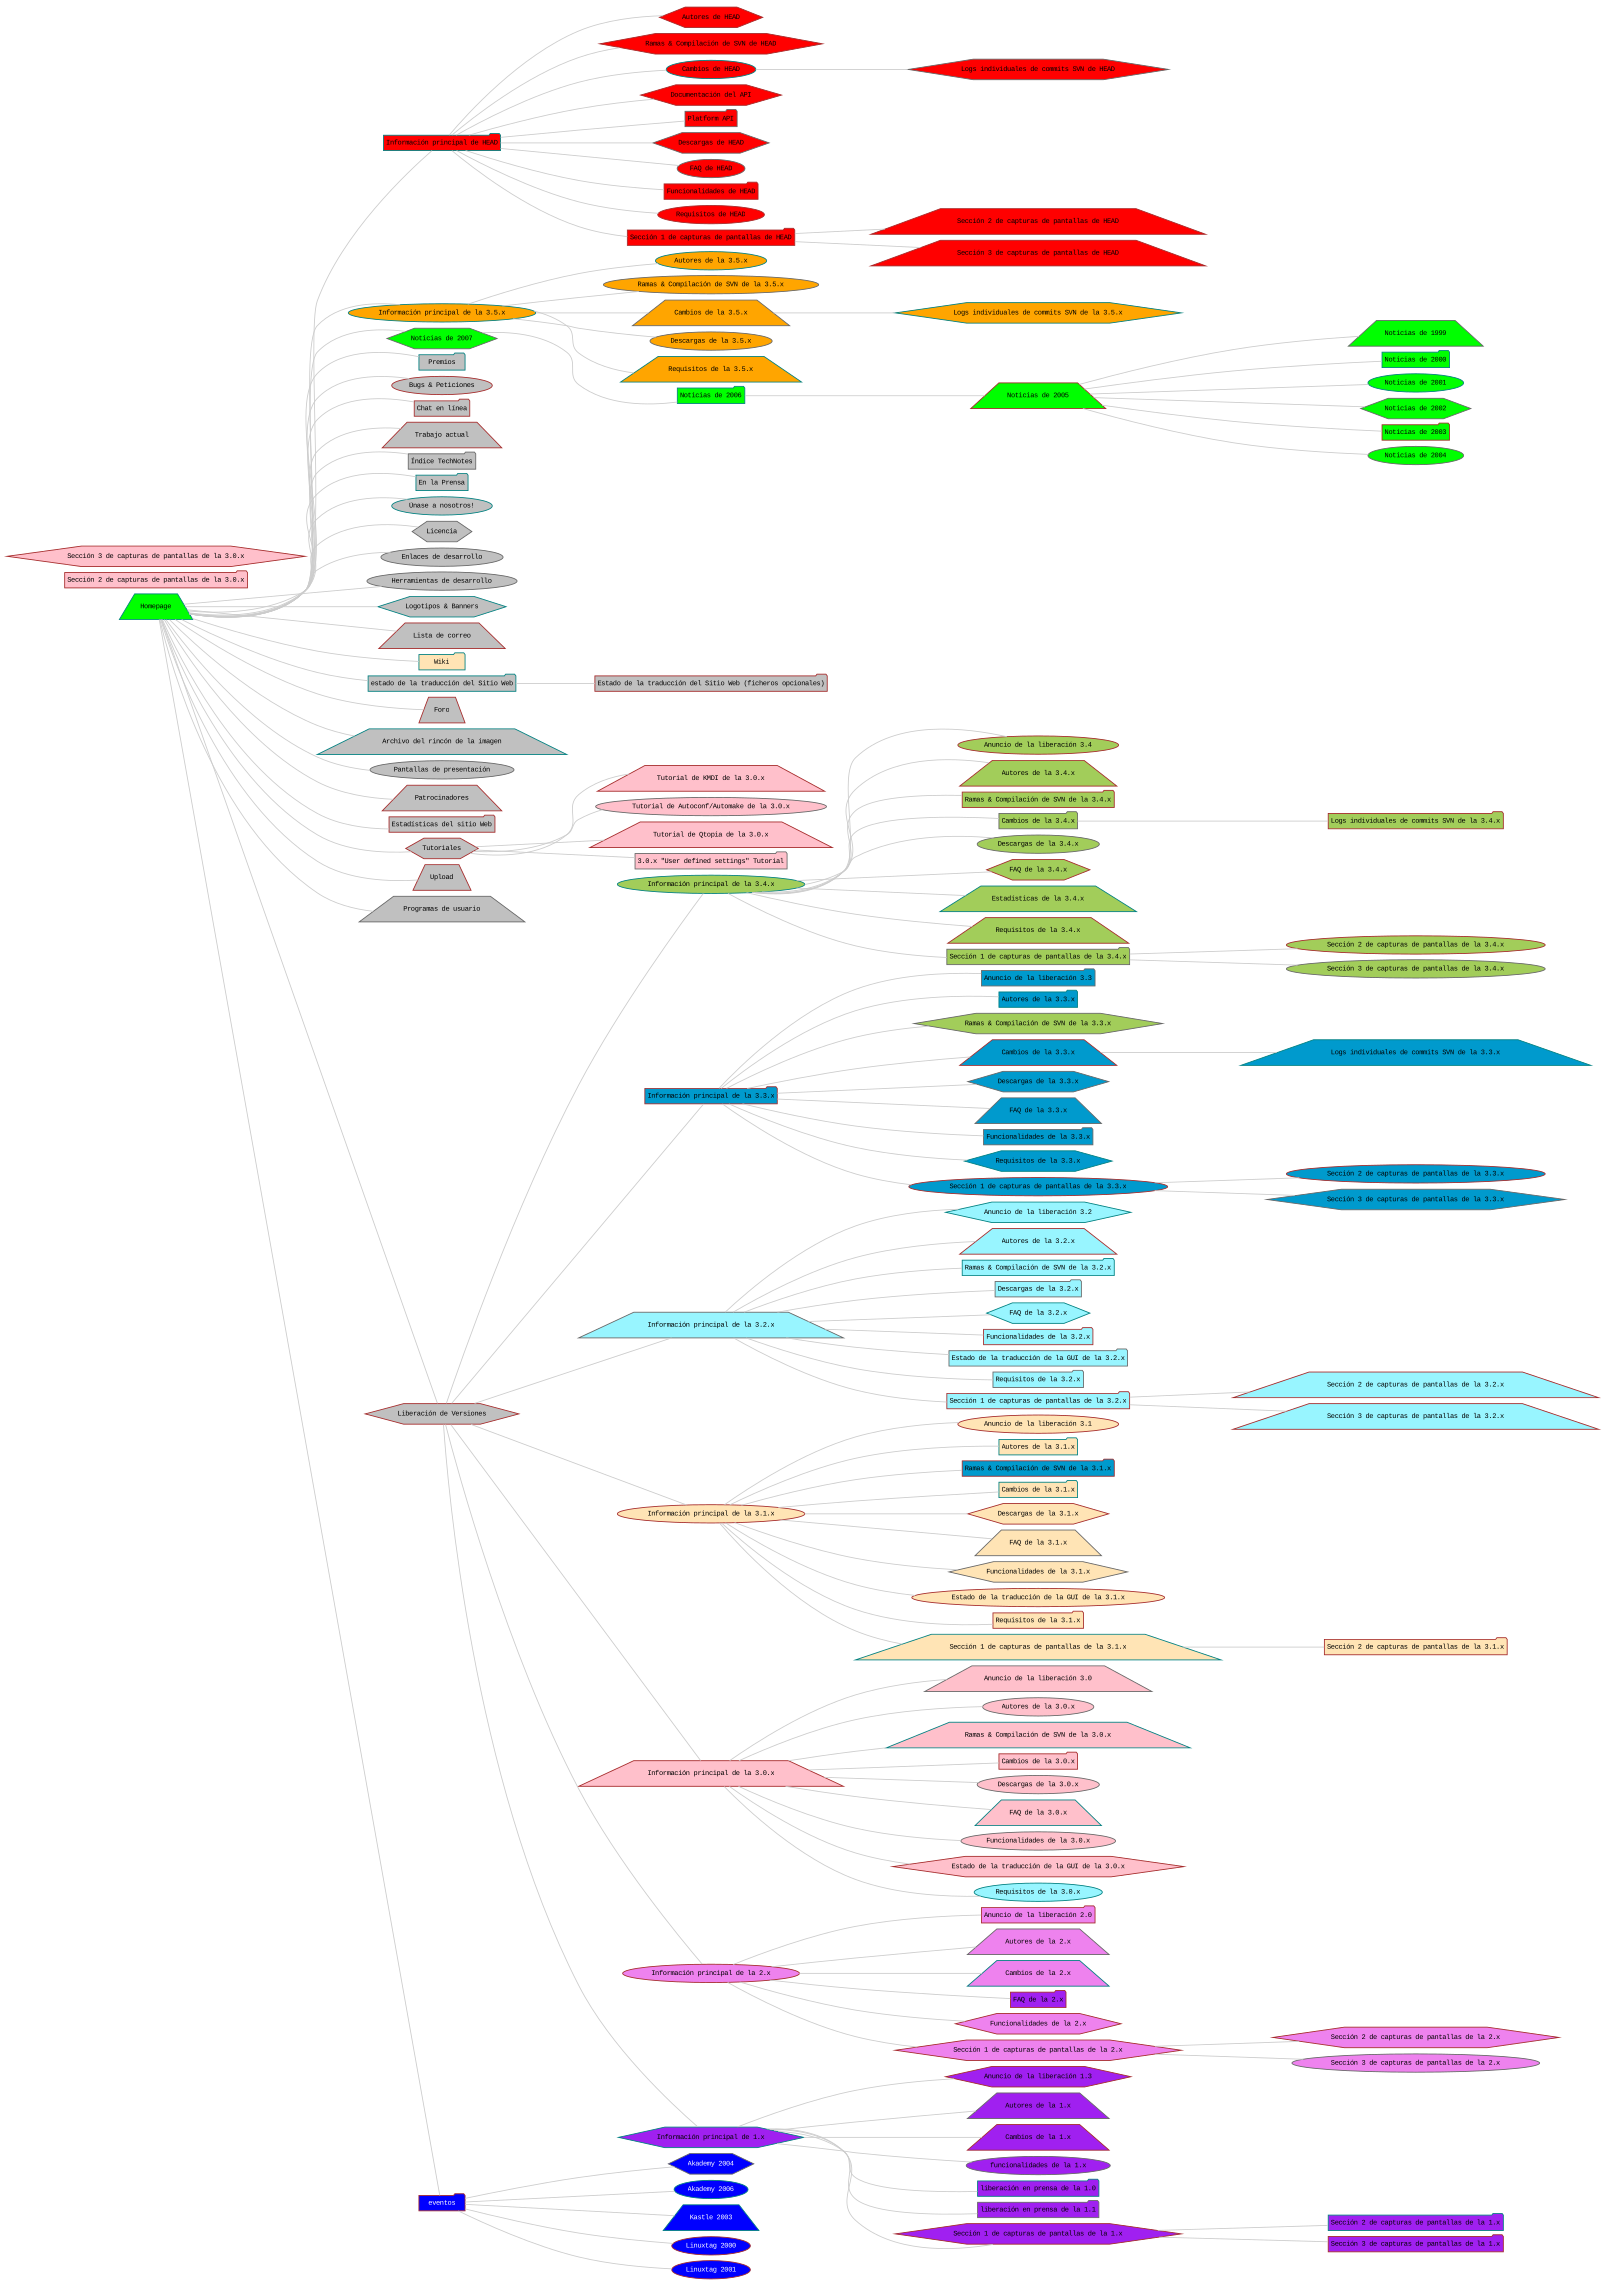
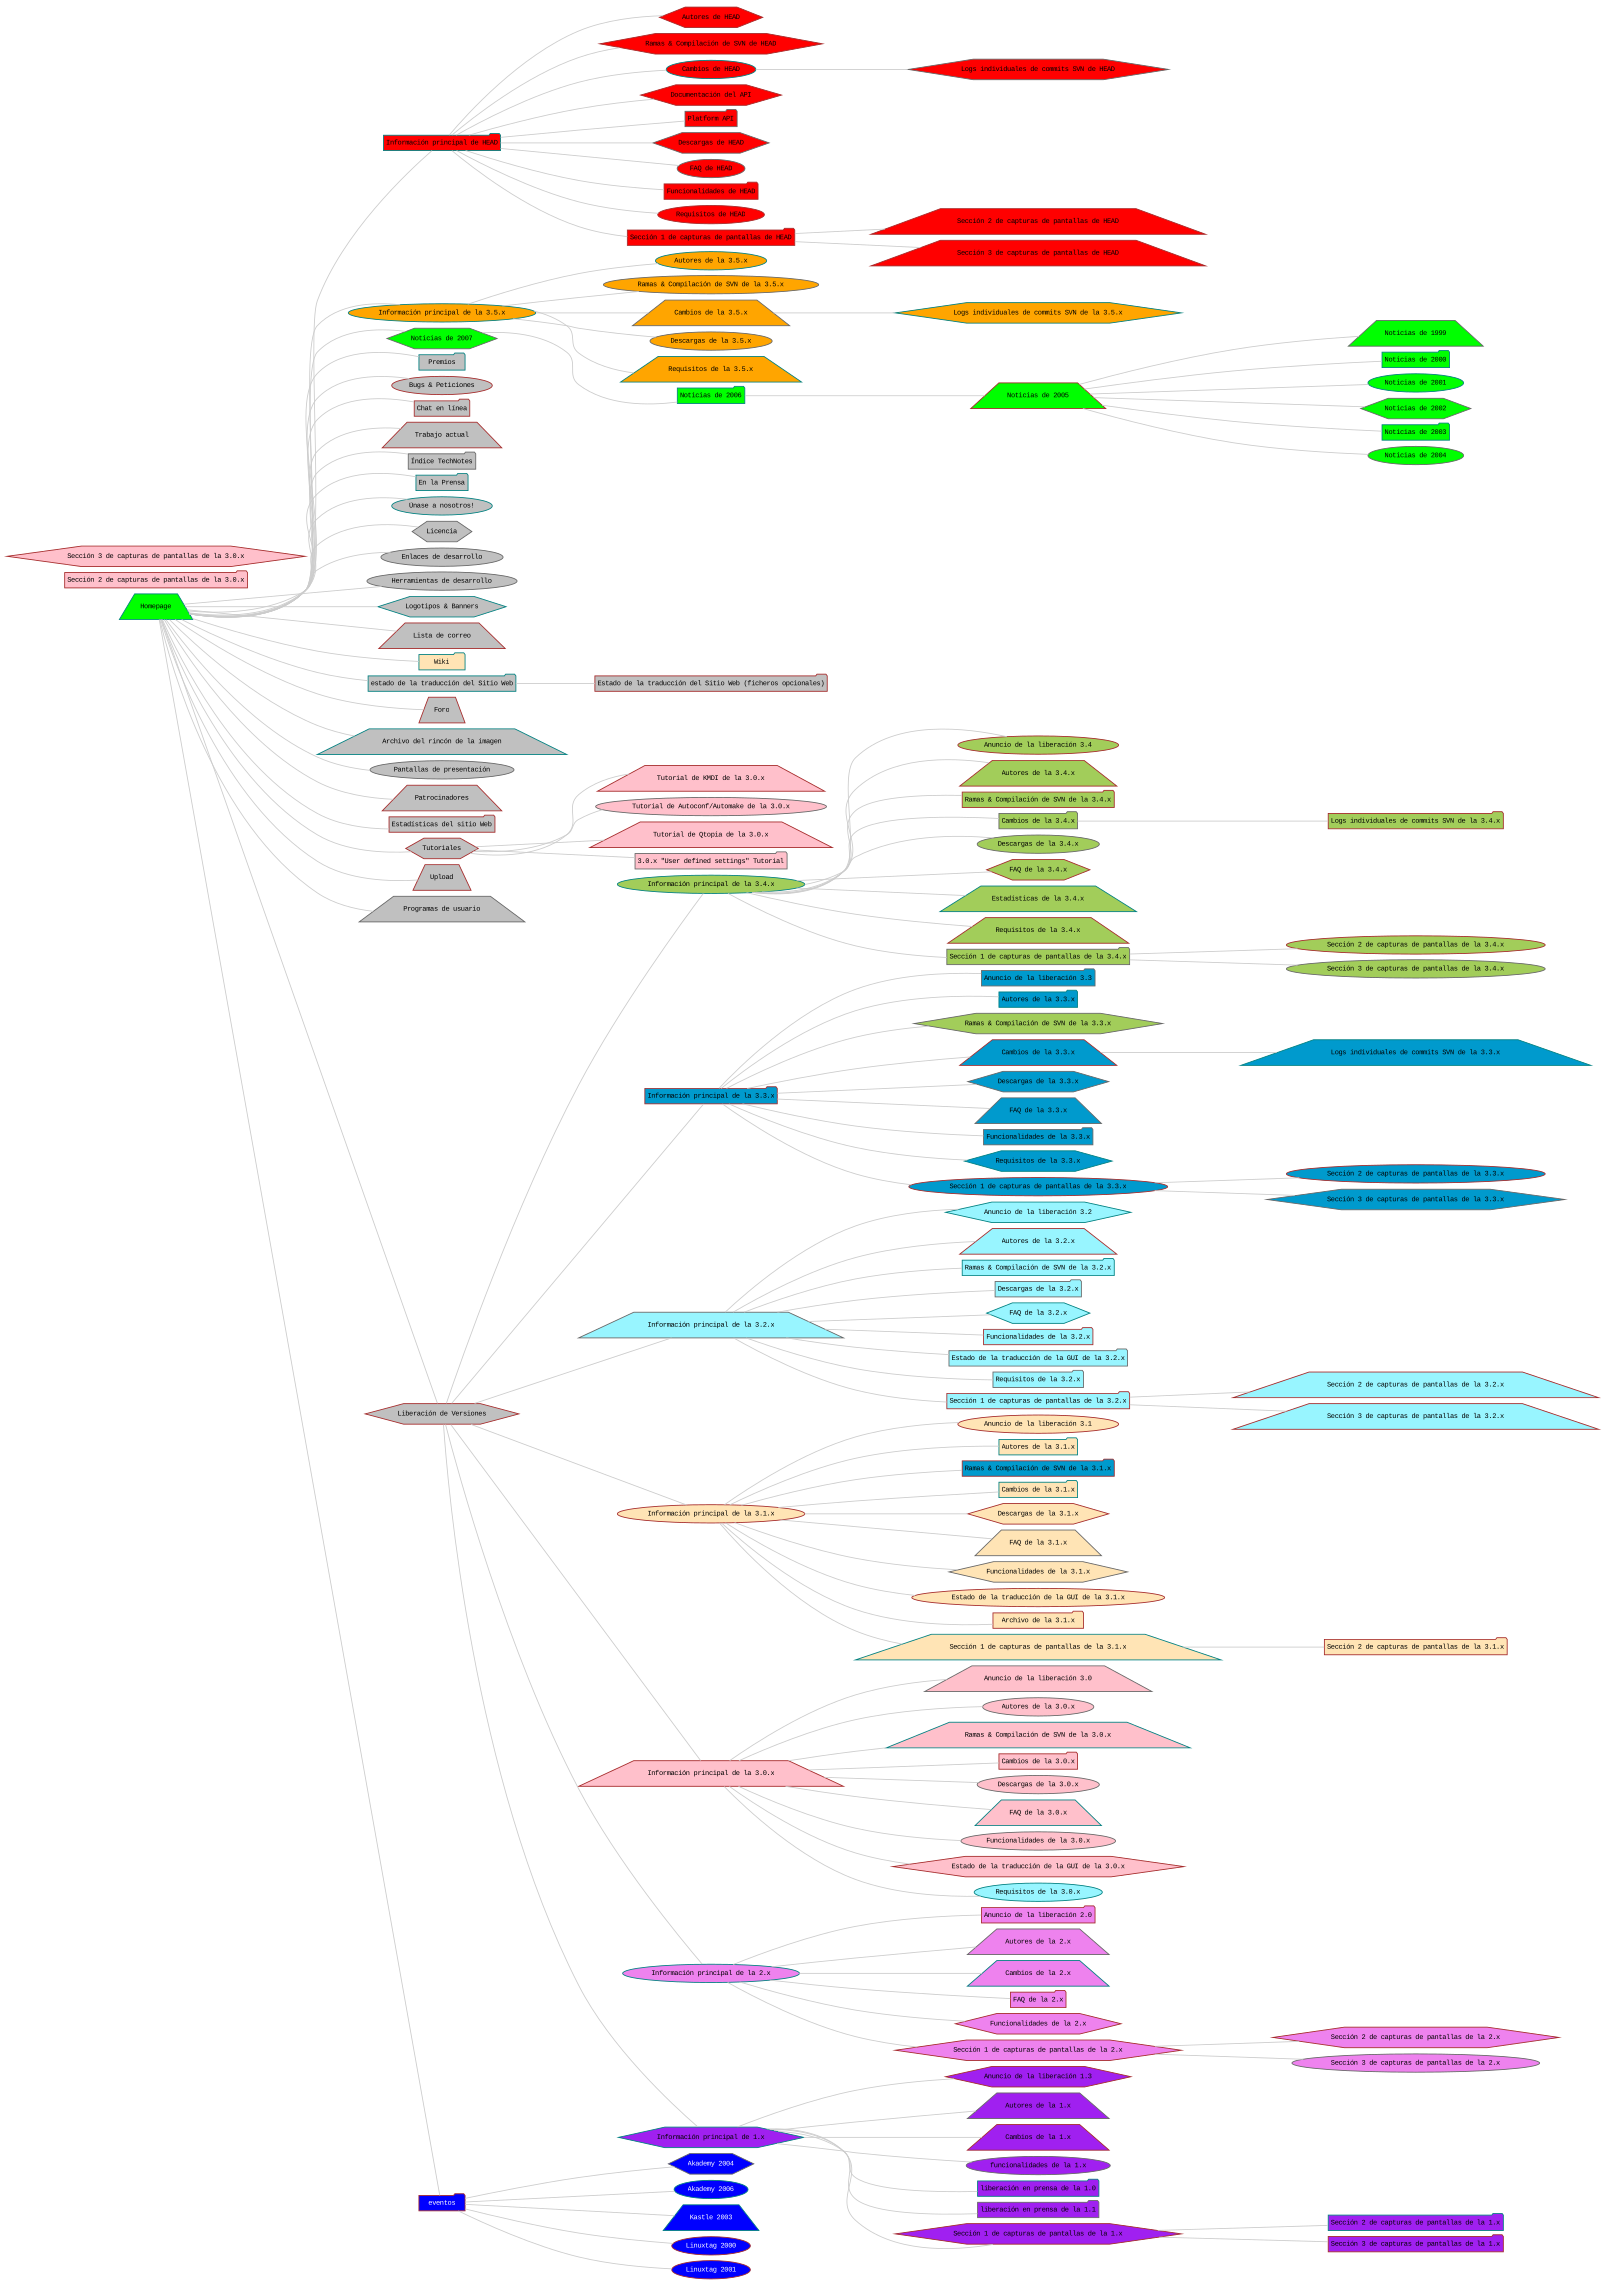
(1416, 432) -> (1416, 432)
(1038, 1621) -> (1038, 1621)
(711, 1973) -> (711, 1973)
(1038, 2000) -> (1038, 2000)
